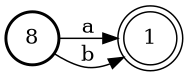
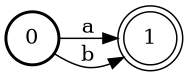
(32, 38) -> (32, 38)
